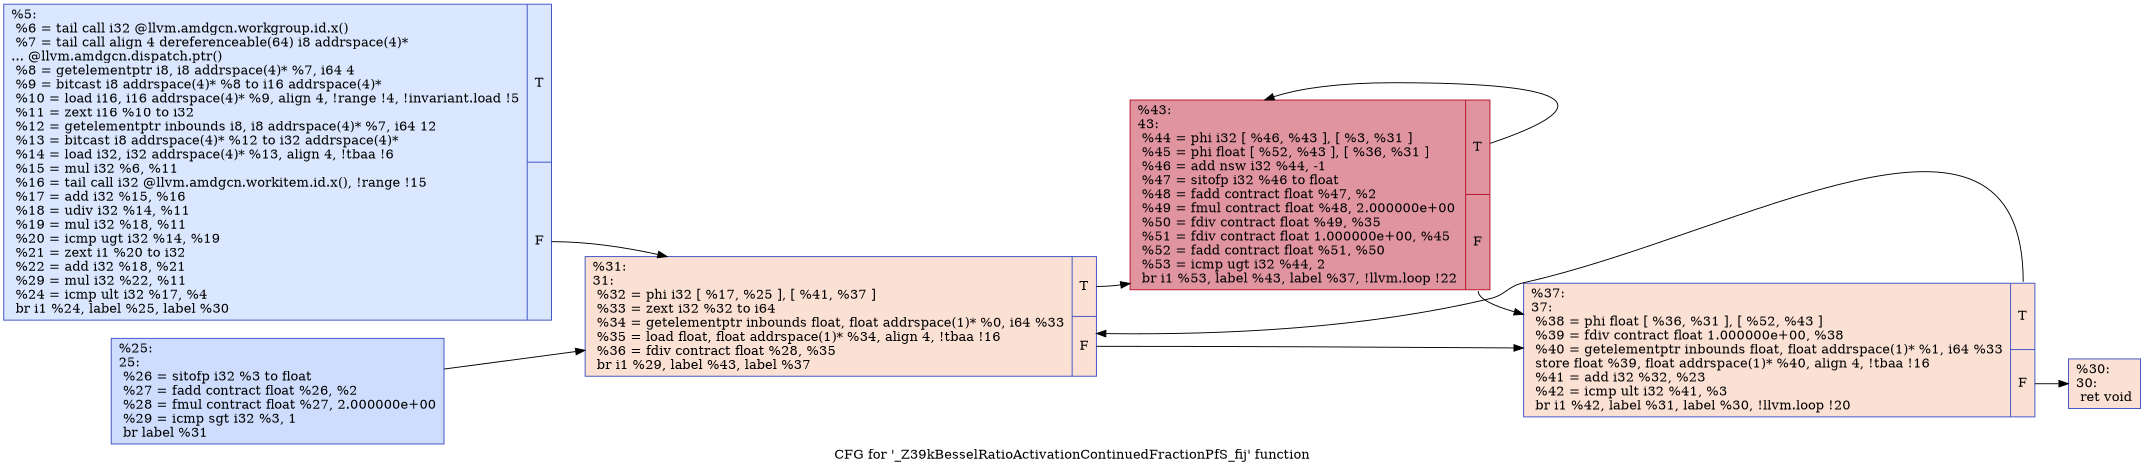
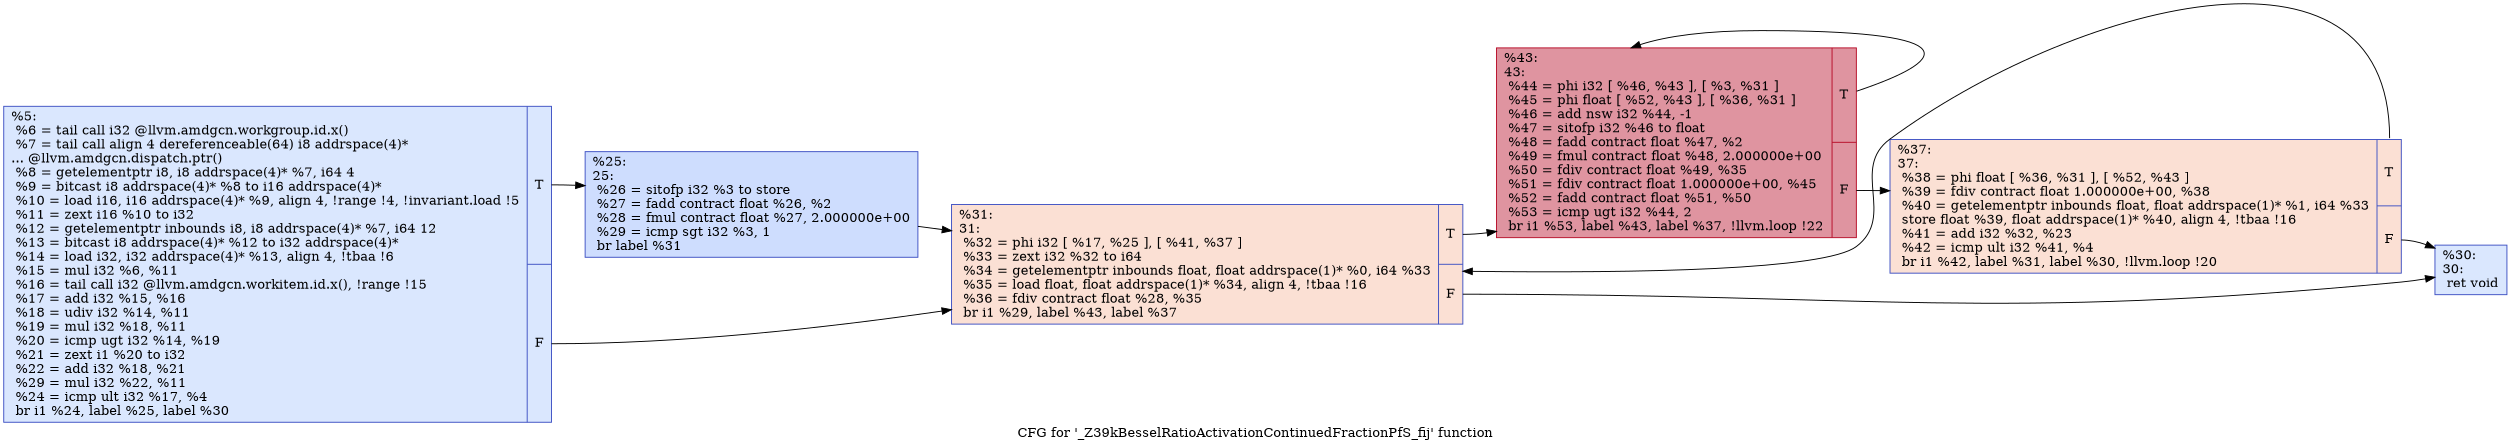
none -> (563, 185)
(1305, 347) -> (1945, 303)
(215, 377) -> (692, 190)
(2105, 384) -> (2471, 270)
(1630, 392) -> (1996, 248)
